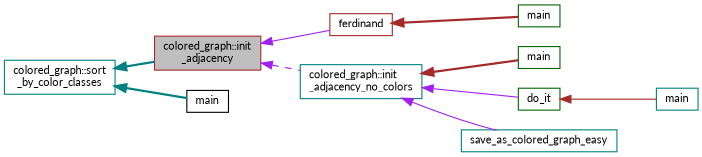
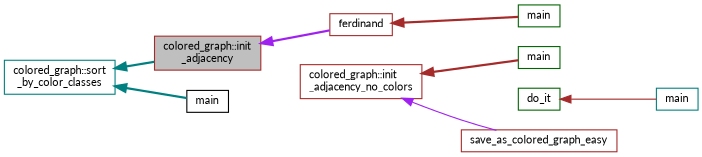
(301, 36) -> (301, 36)
(286, 68) -> none
(361, 82) -> (361, 82)
(476, 93) -> none
(539, 141) -> (539, 141)
